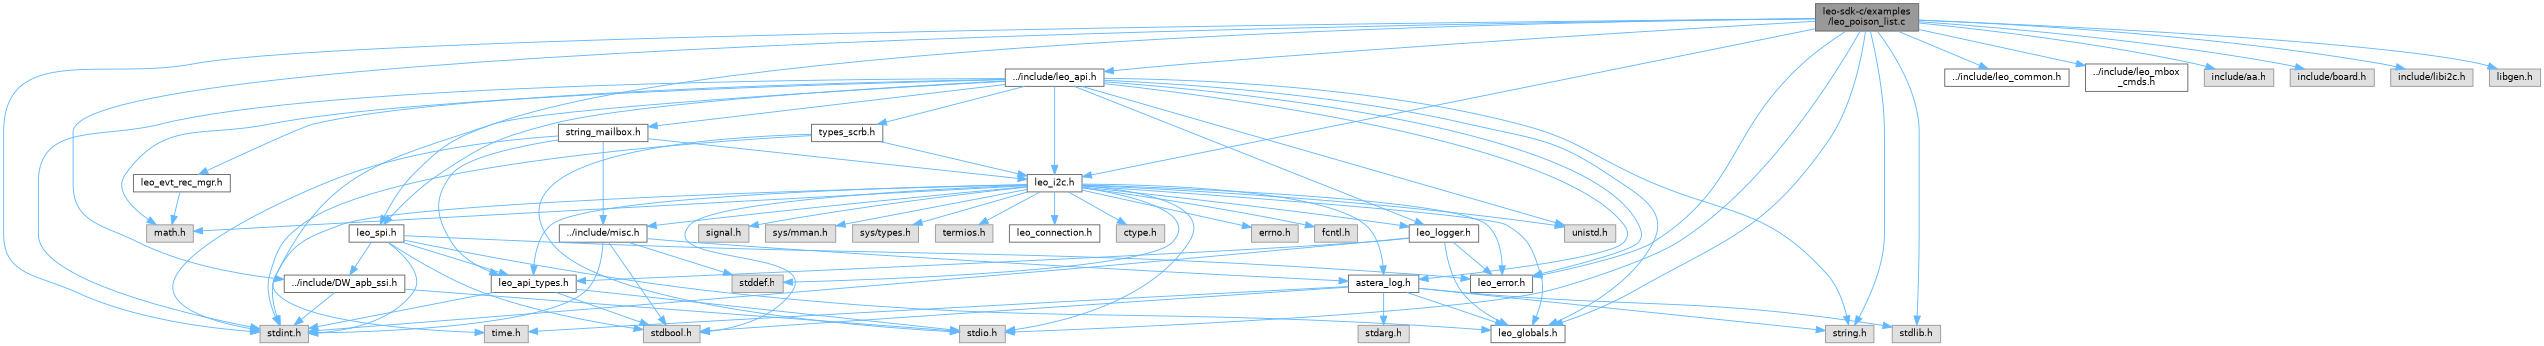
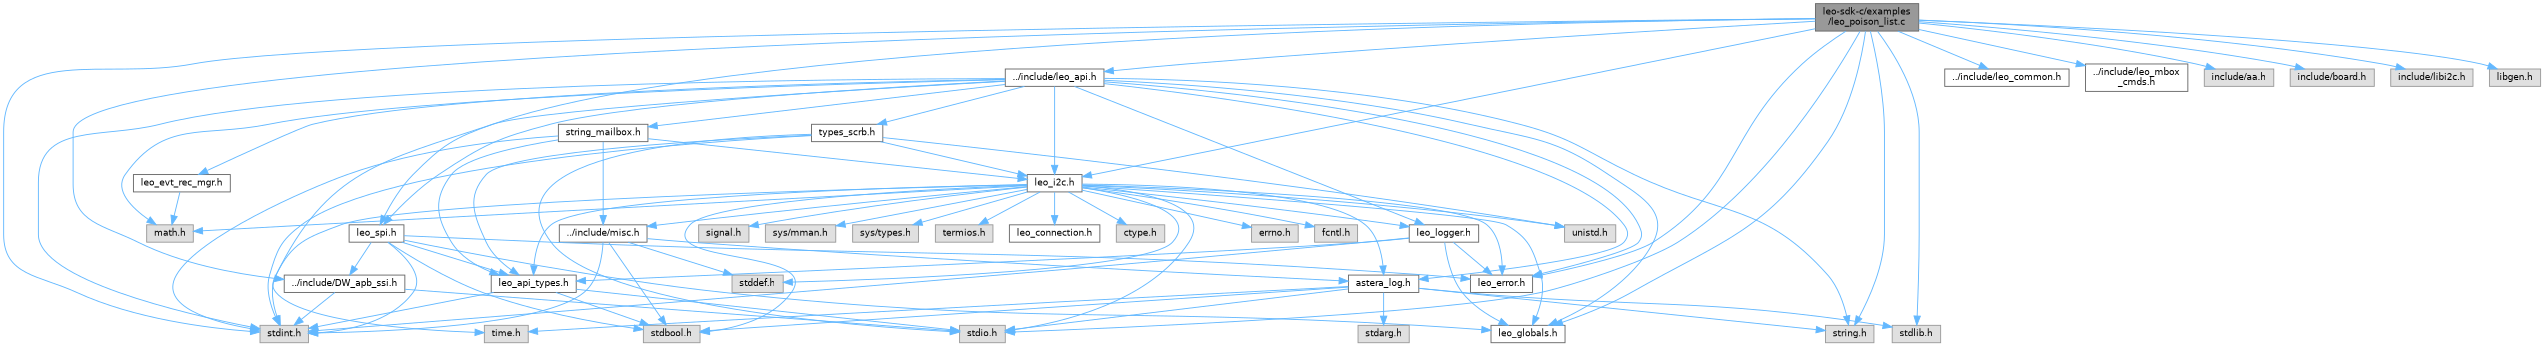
(1319, 155) -> (1219, 177)
none -> (486, 175)
(1460, 310) -> (1182, 309)
